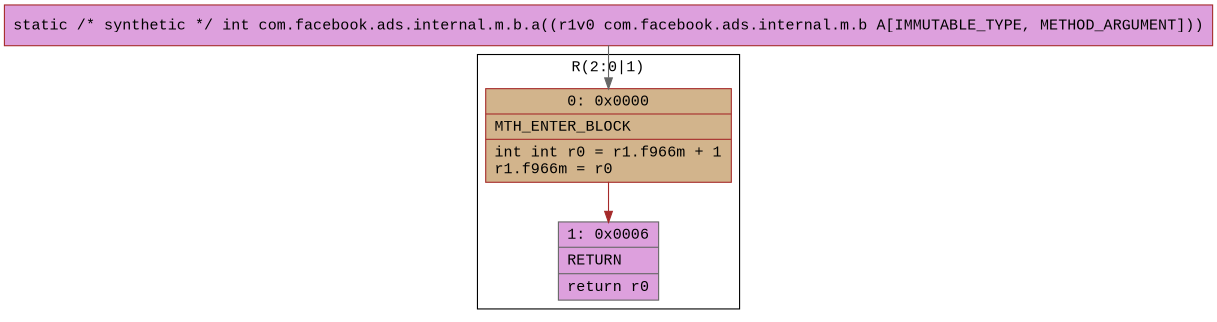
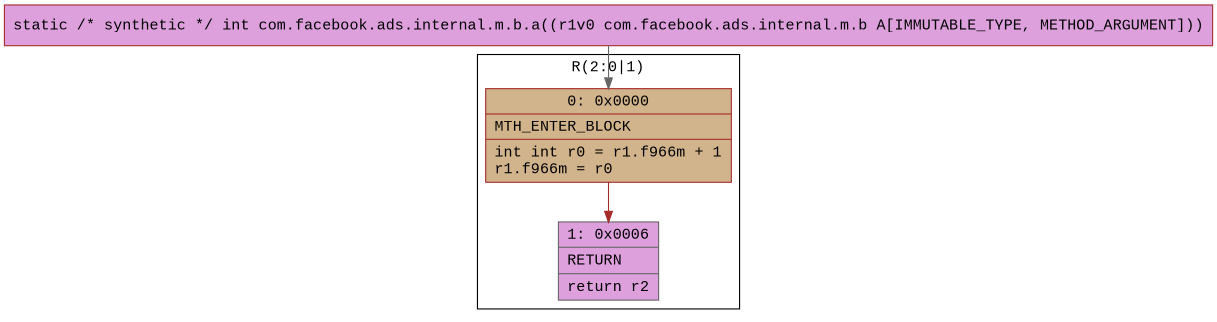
(609, 286) -> (609, 286)
